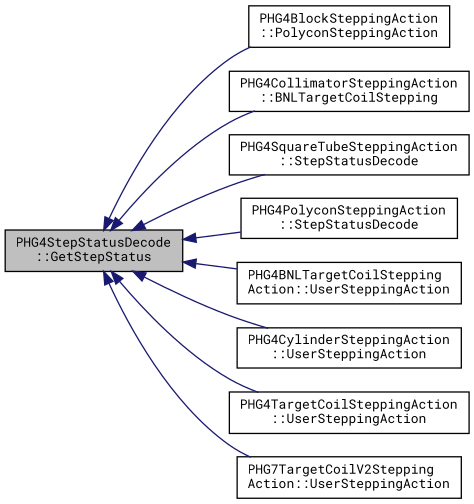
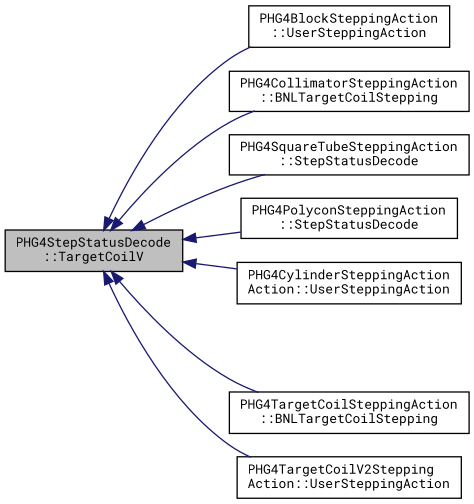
(349, 27) -> (349, 27)
(94, 251) -> (94, 251)
(349, 283) -> (349, 283)
(349, 348) -> none
(349, 413) -> (349, 413)
(349, 478) -> (349, 478)
